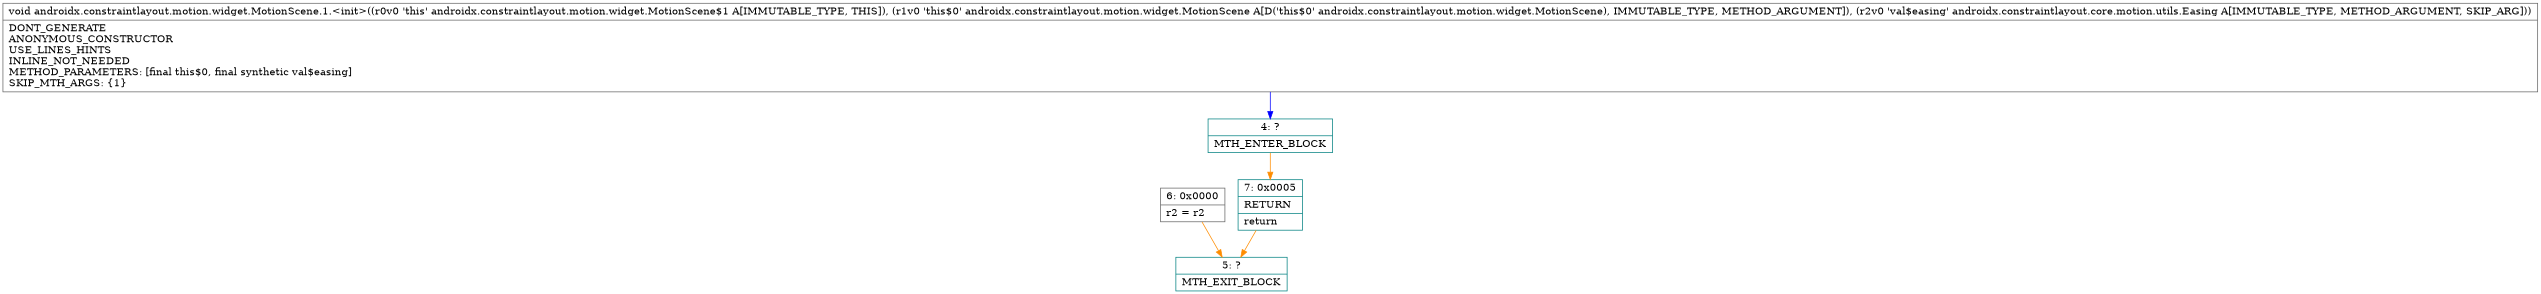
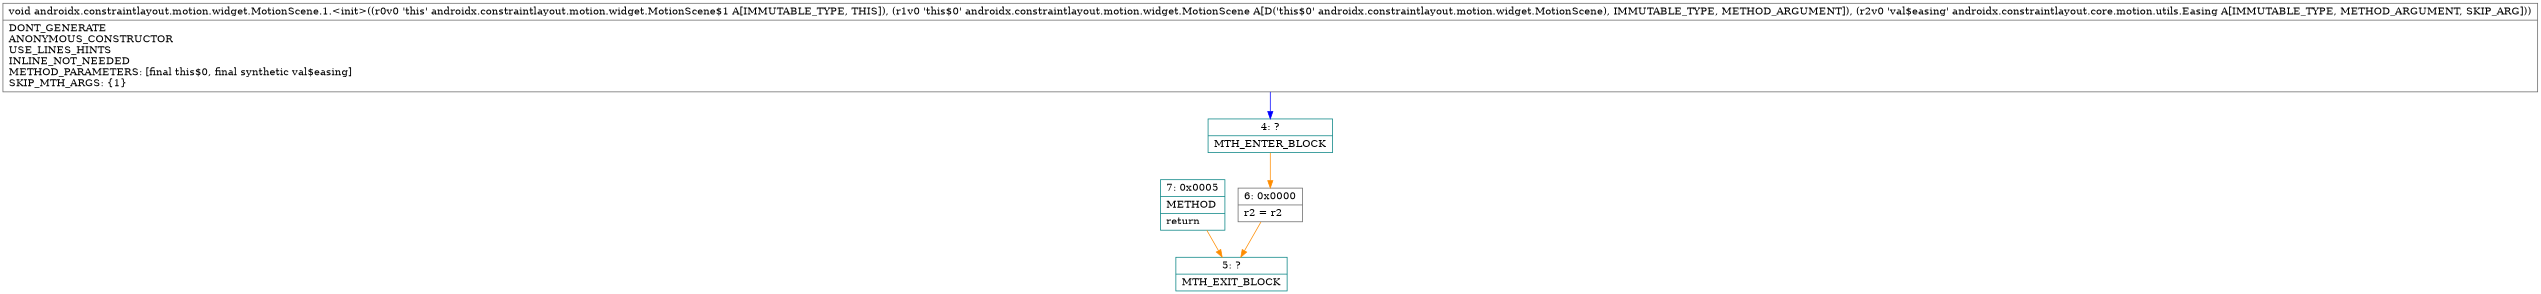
(1270, 162) -> (1270, 167)
(1268, 205) -> (1192, 205)
